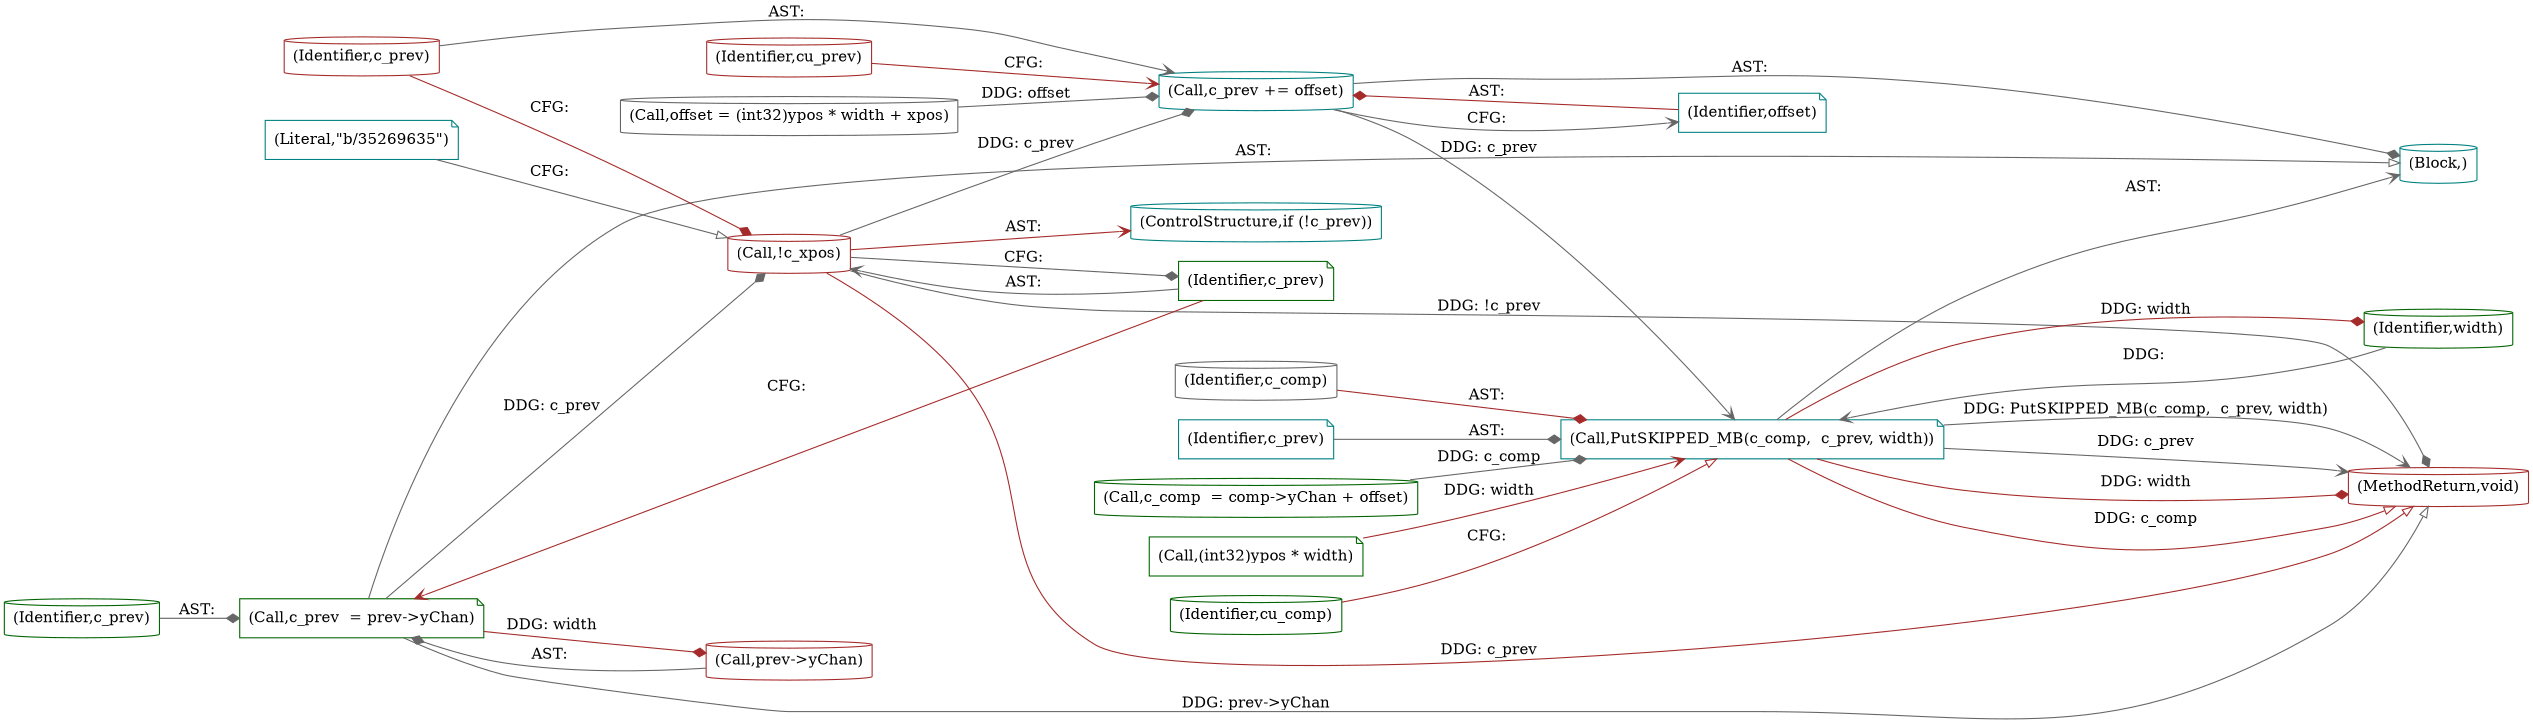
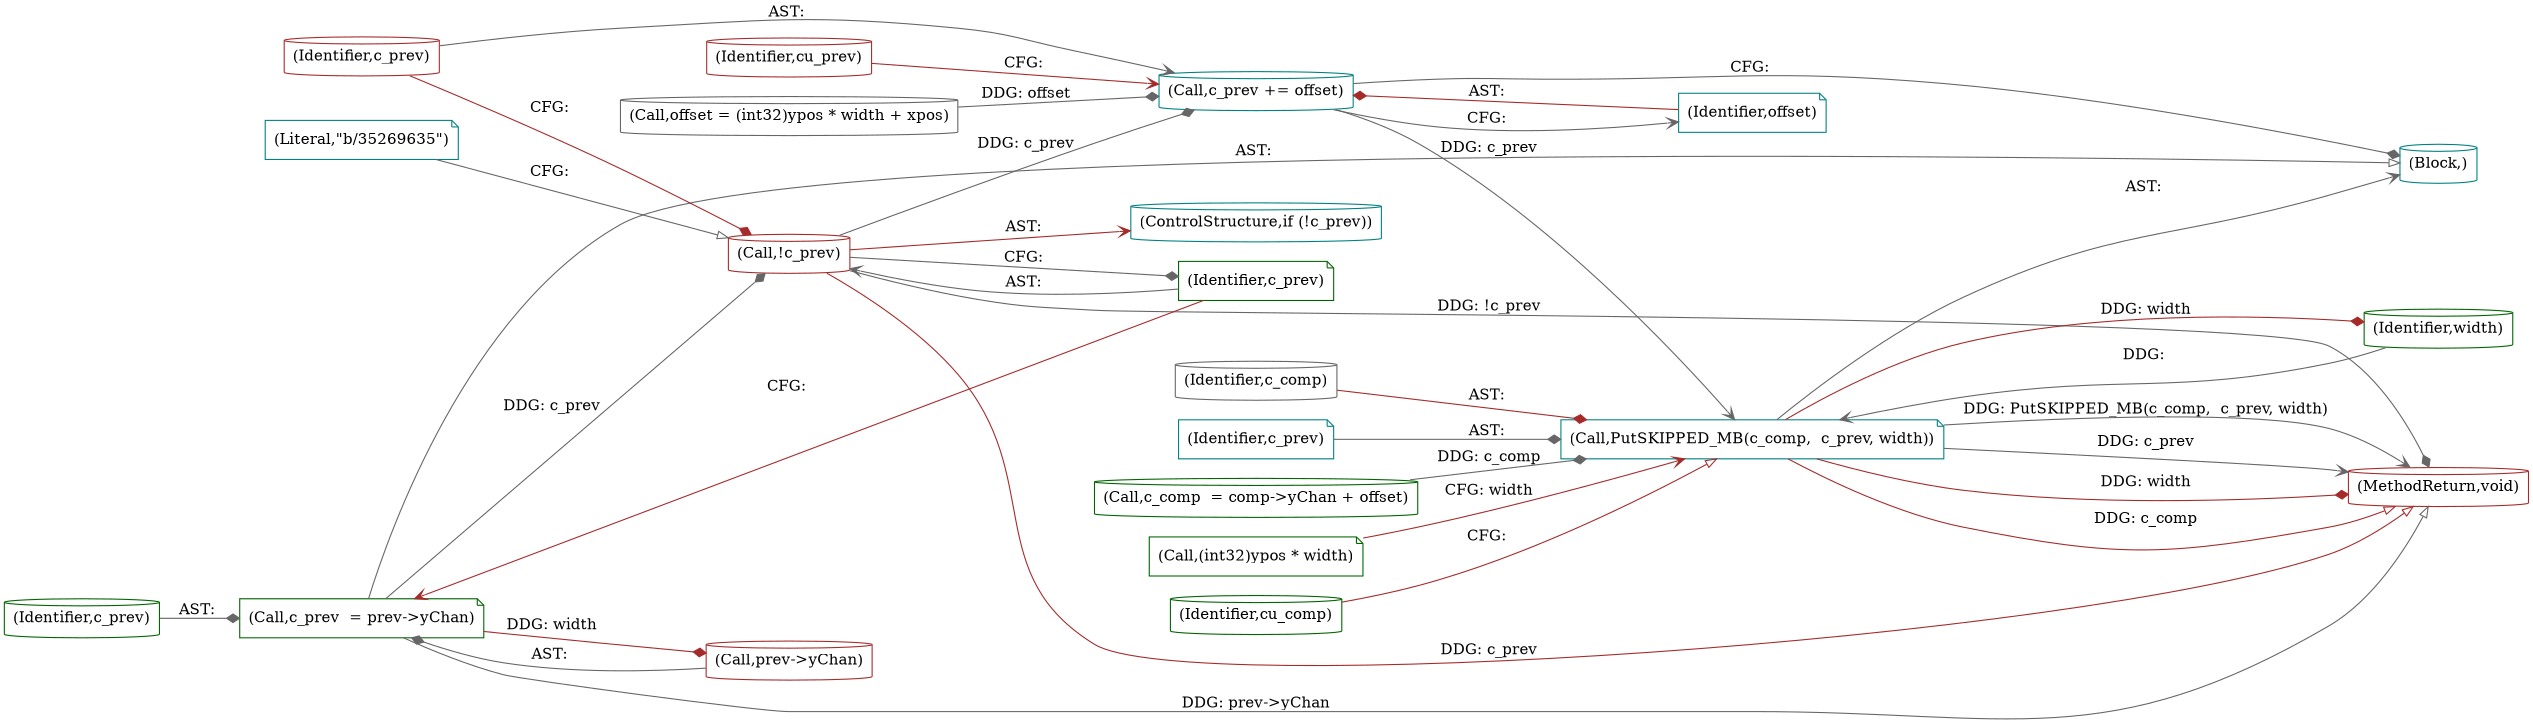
(1752, 68) -> (1752, 68)
(789, 254) -> (789, 254)
(1489, 491) -> (1489, 491)
